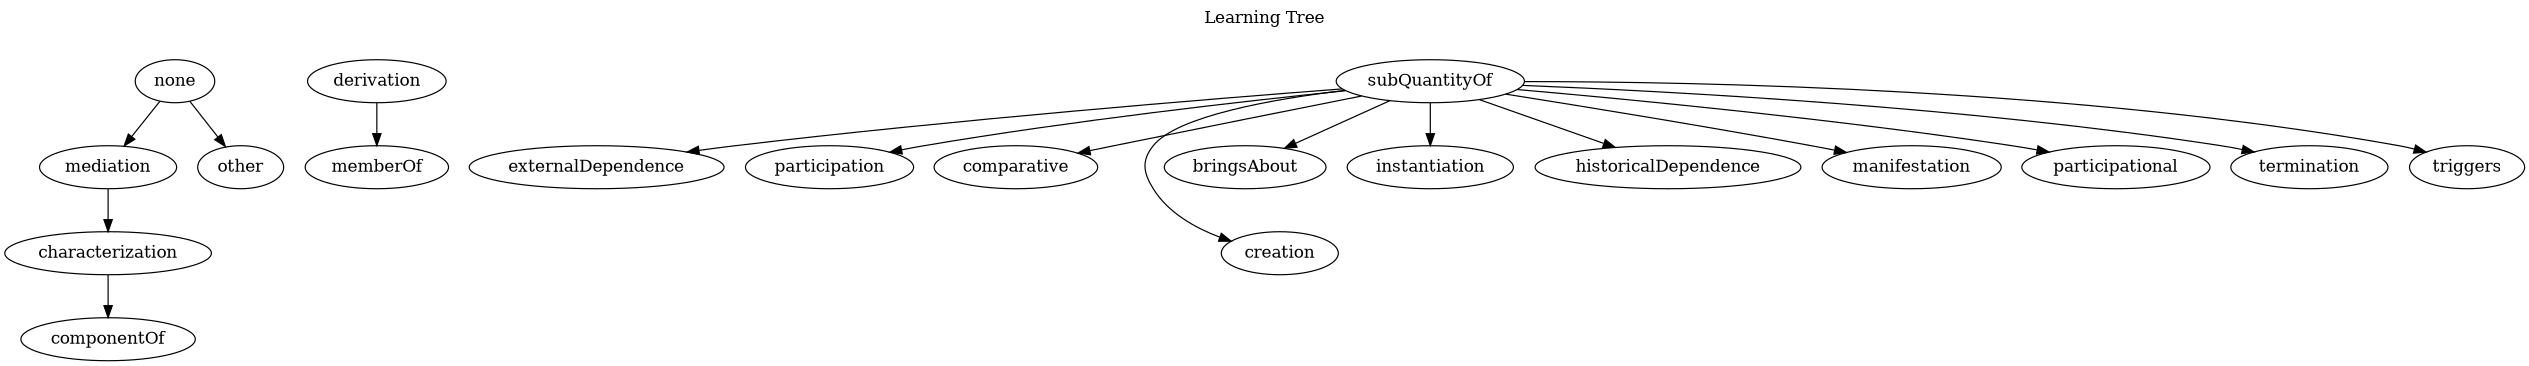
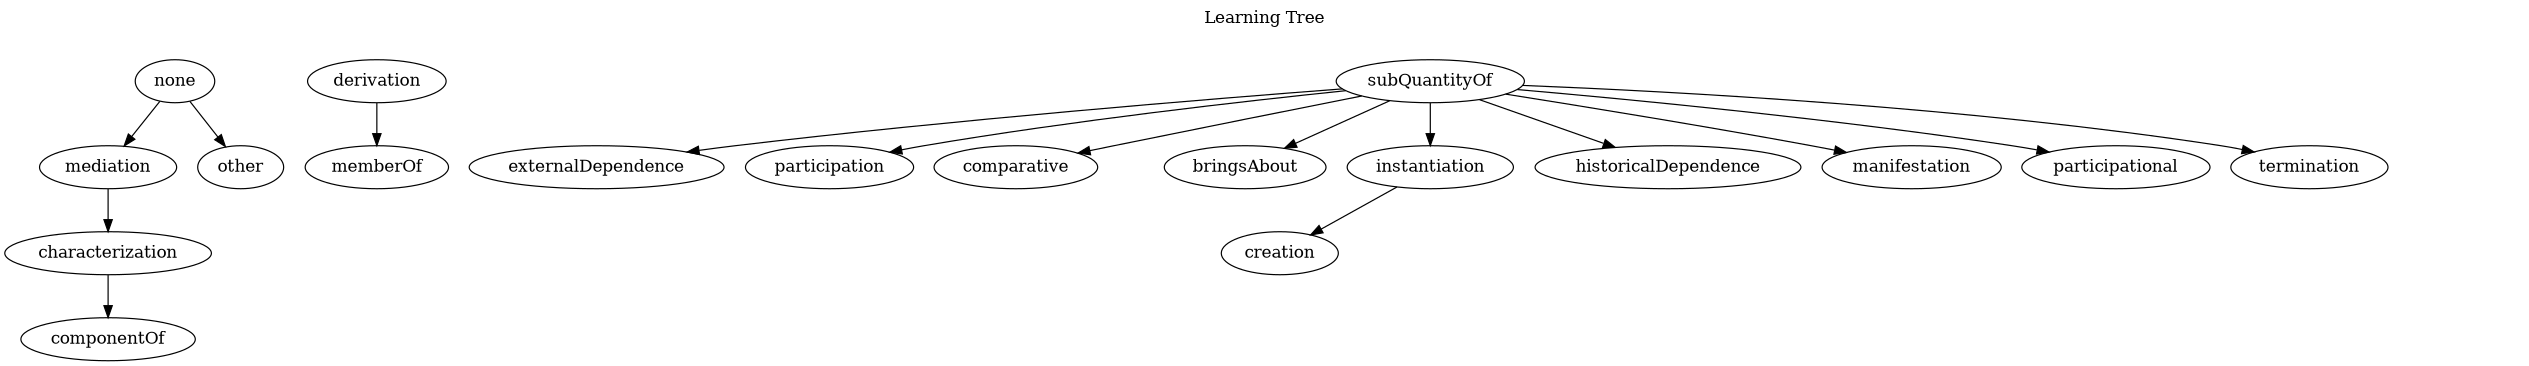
(1198, 120) -> (1359, 208)
(2467, 167) -> none
